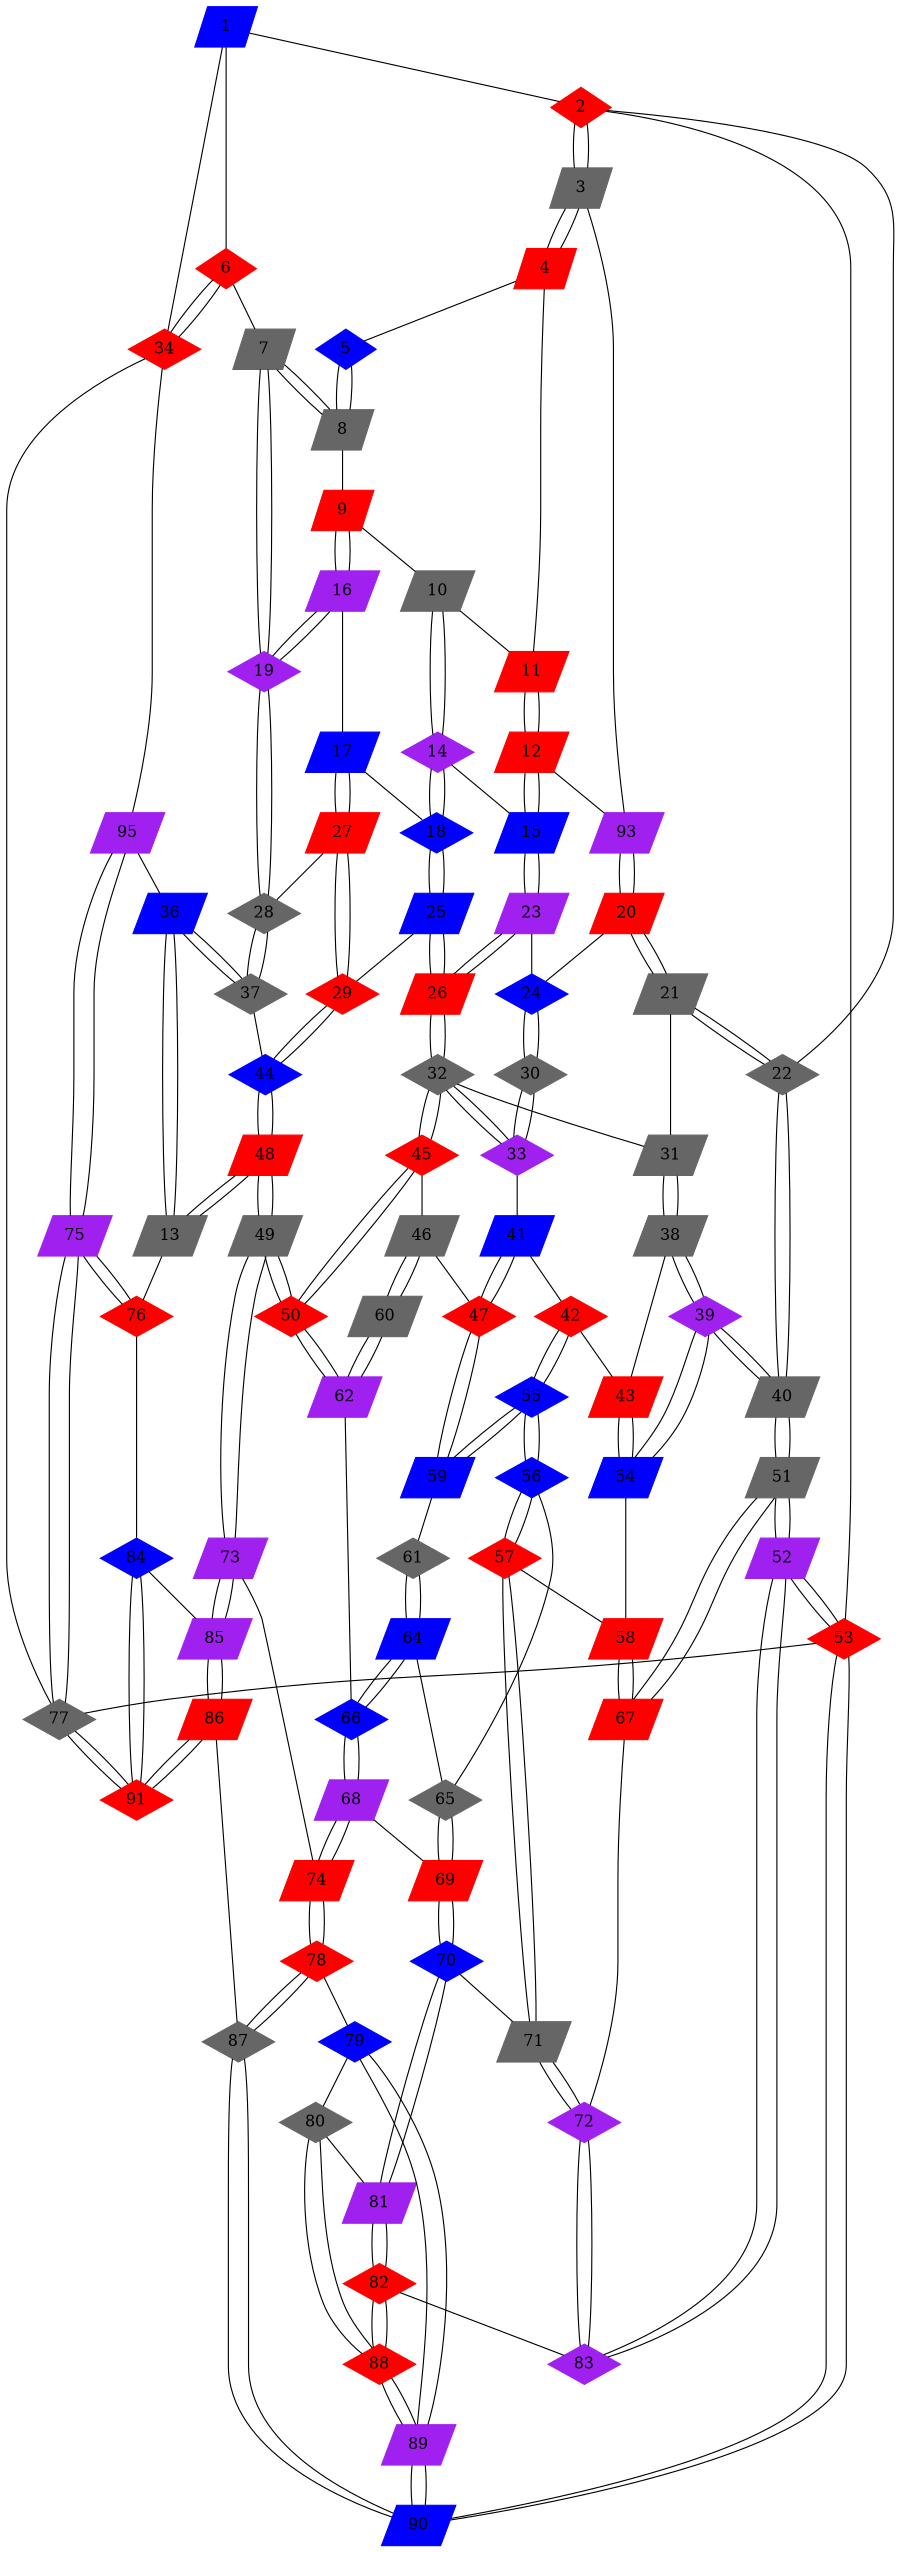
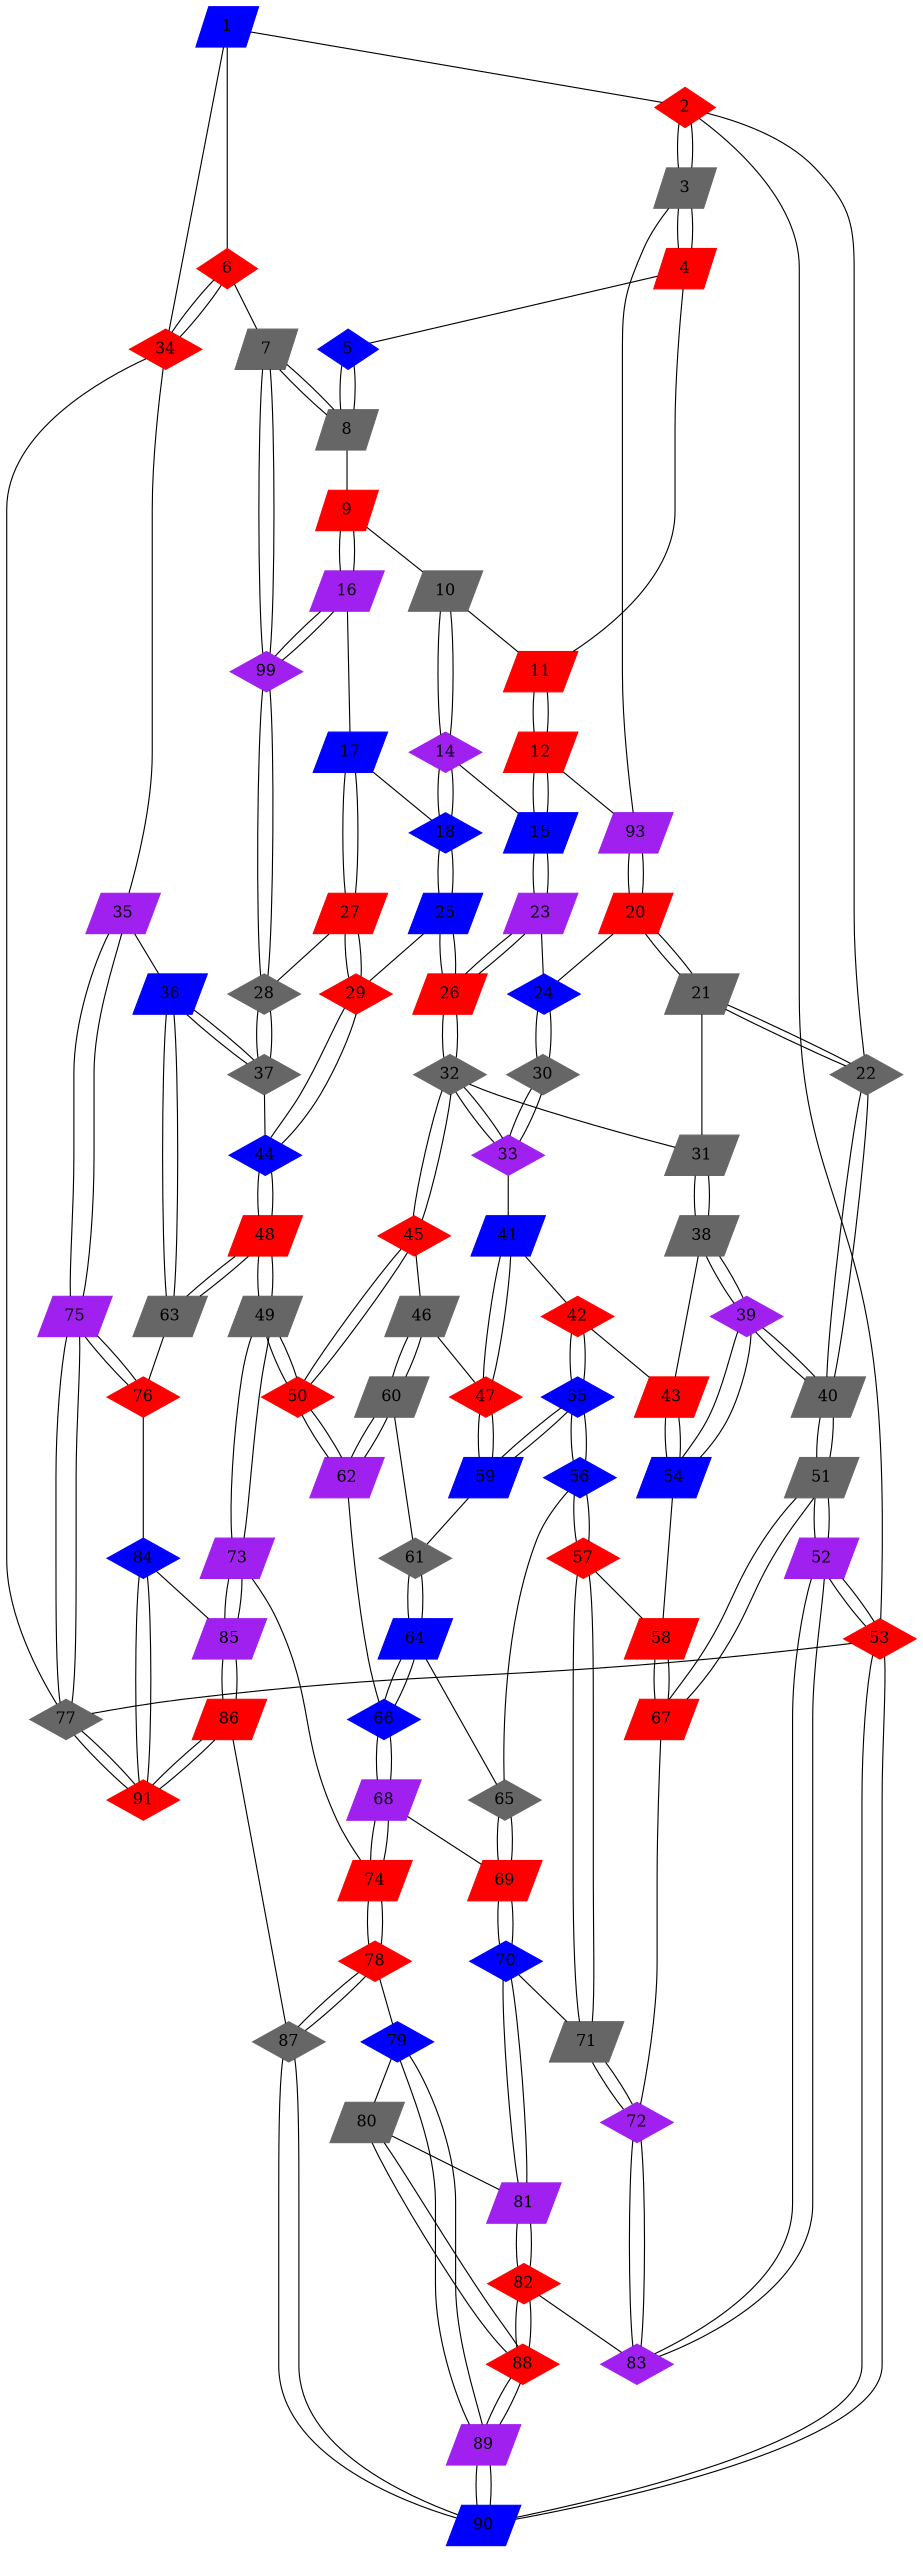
(264, 672) -> (266, 672)
(128, 833) -> (123, 913)
(170, 1236) -> (170, 1316)
none -> (404, 1478)
(316, 2122) -> (367, 2122)
